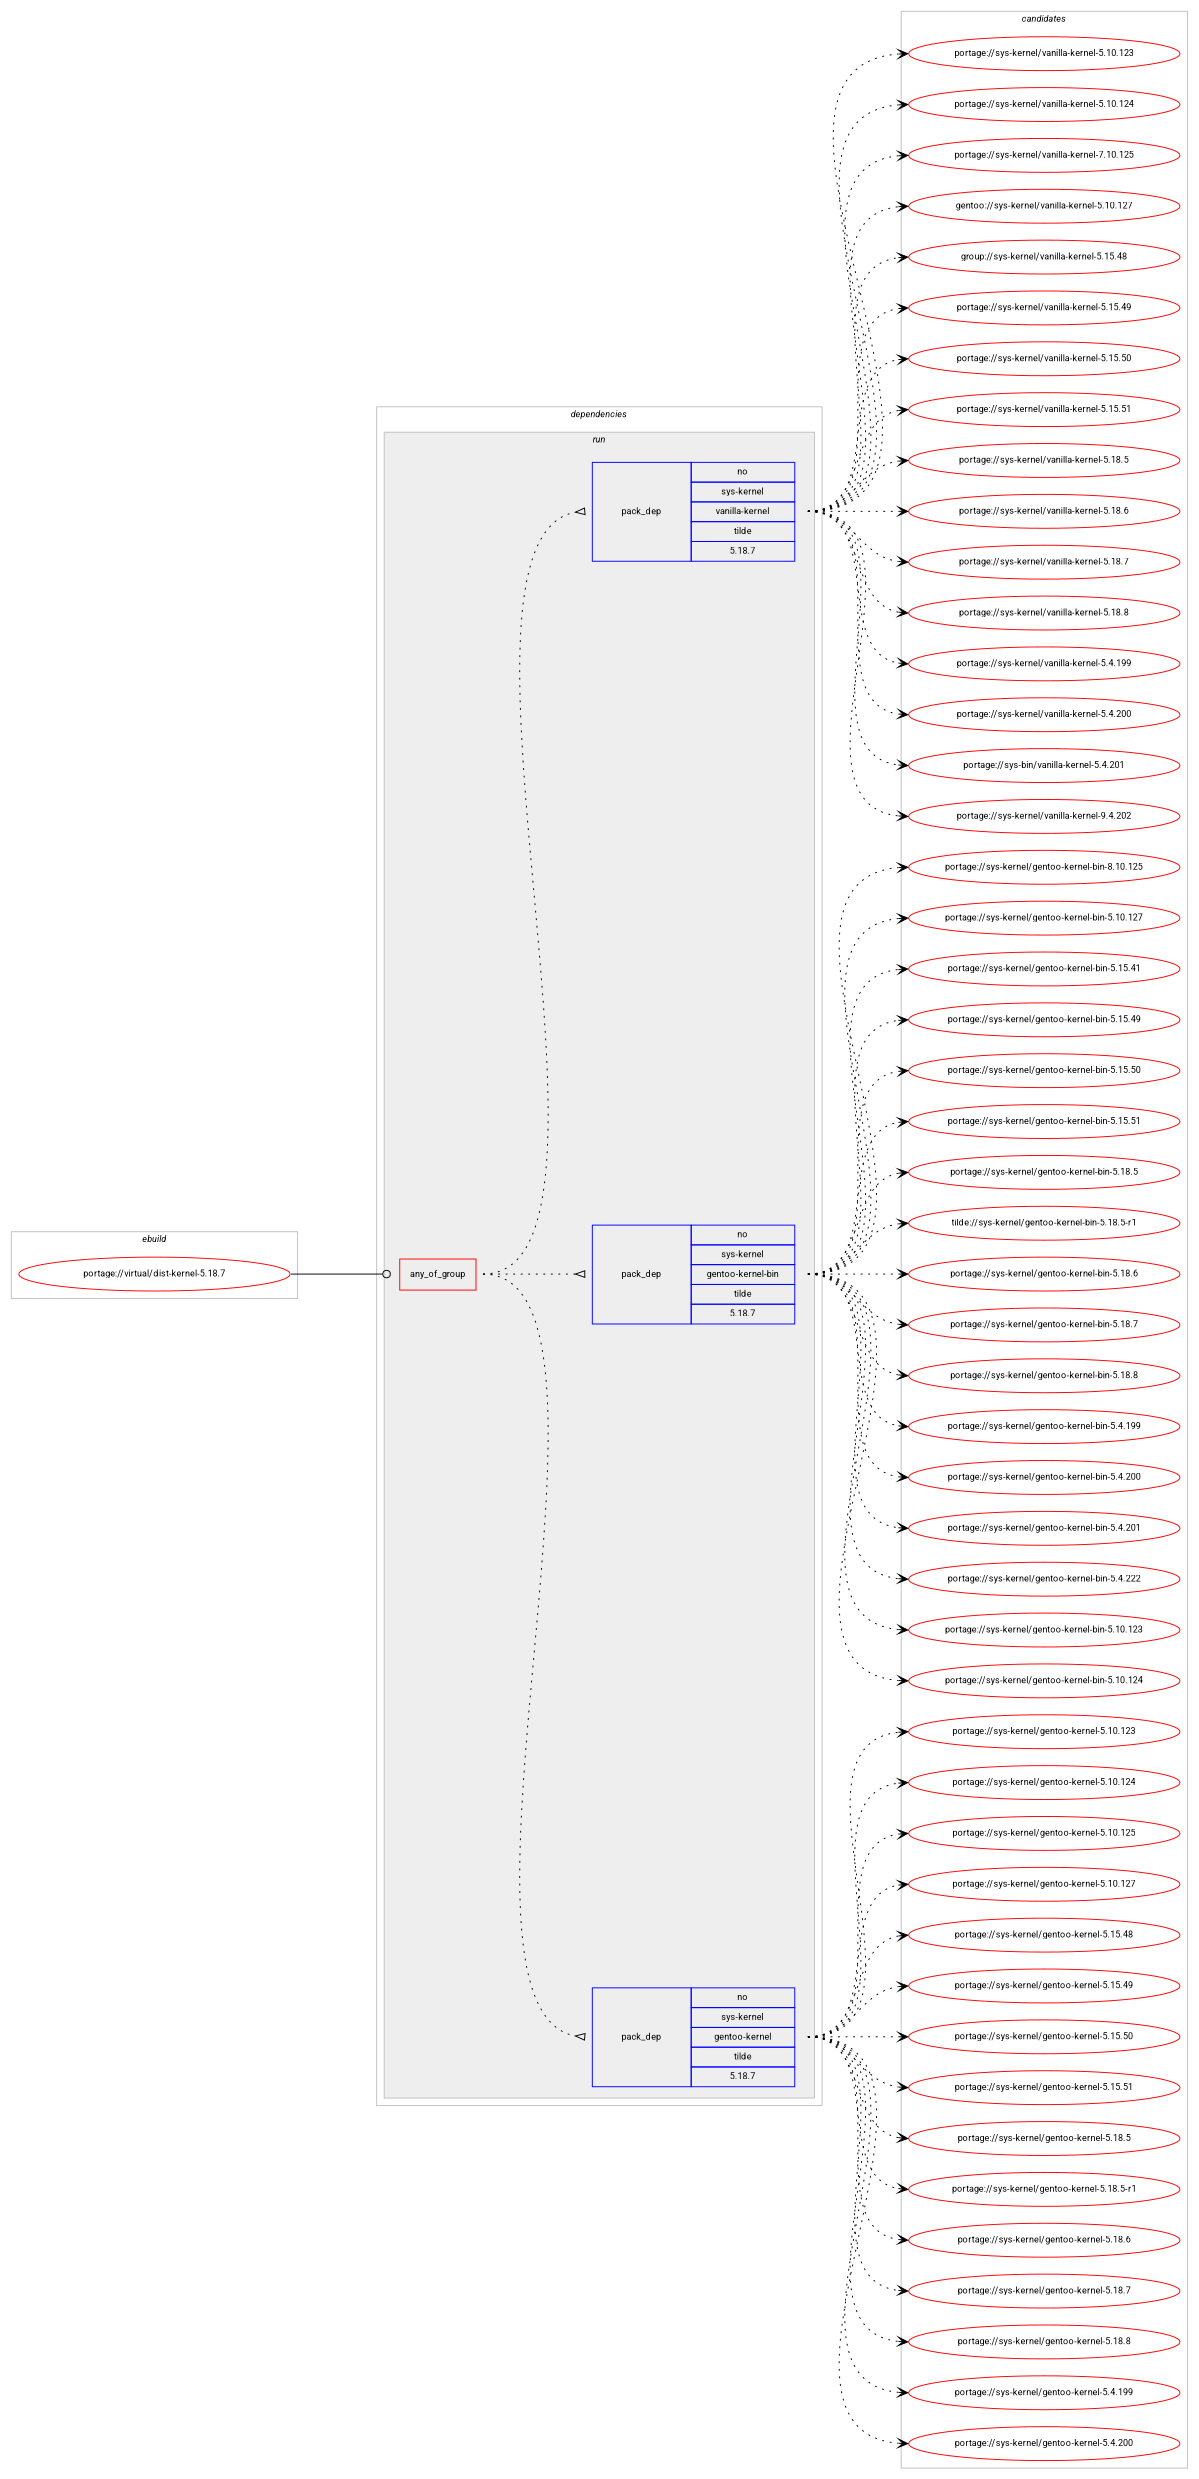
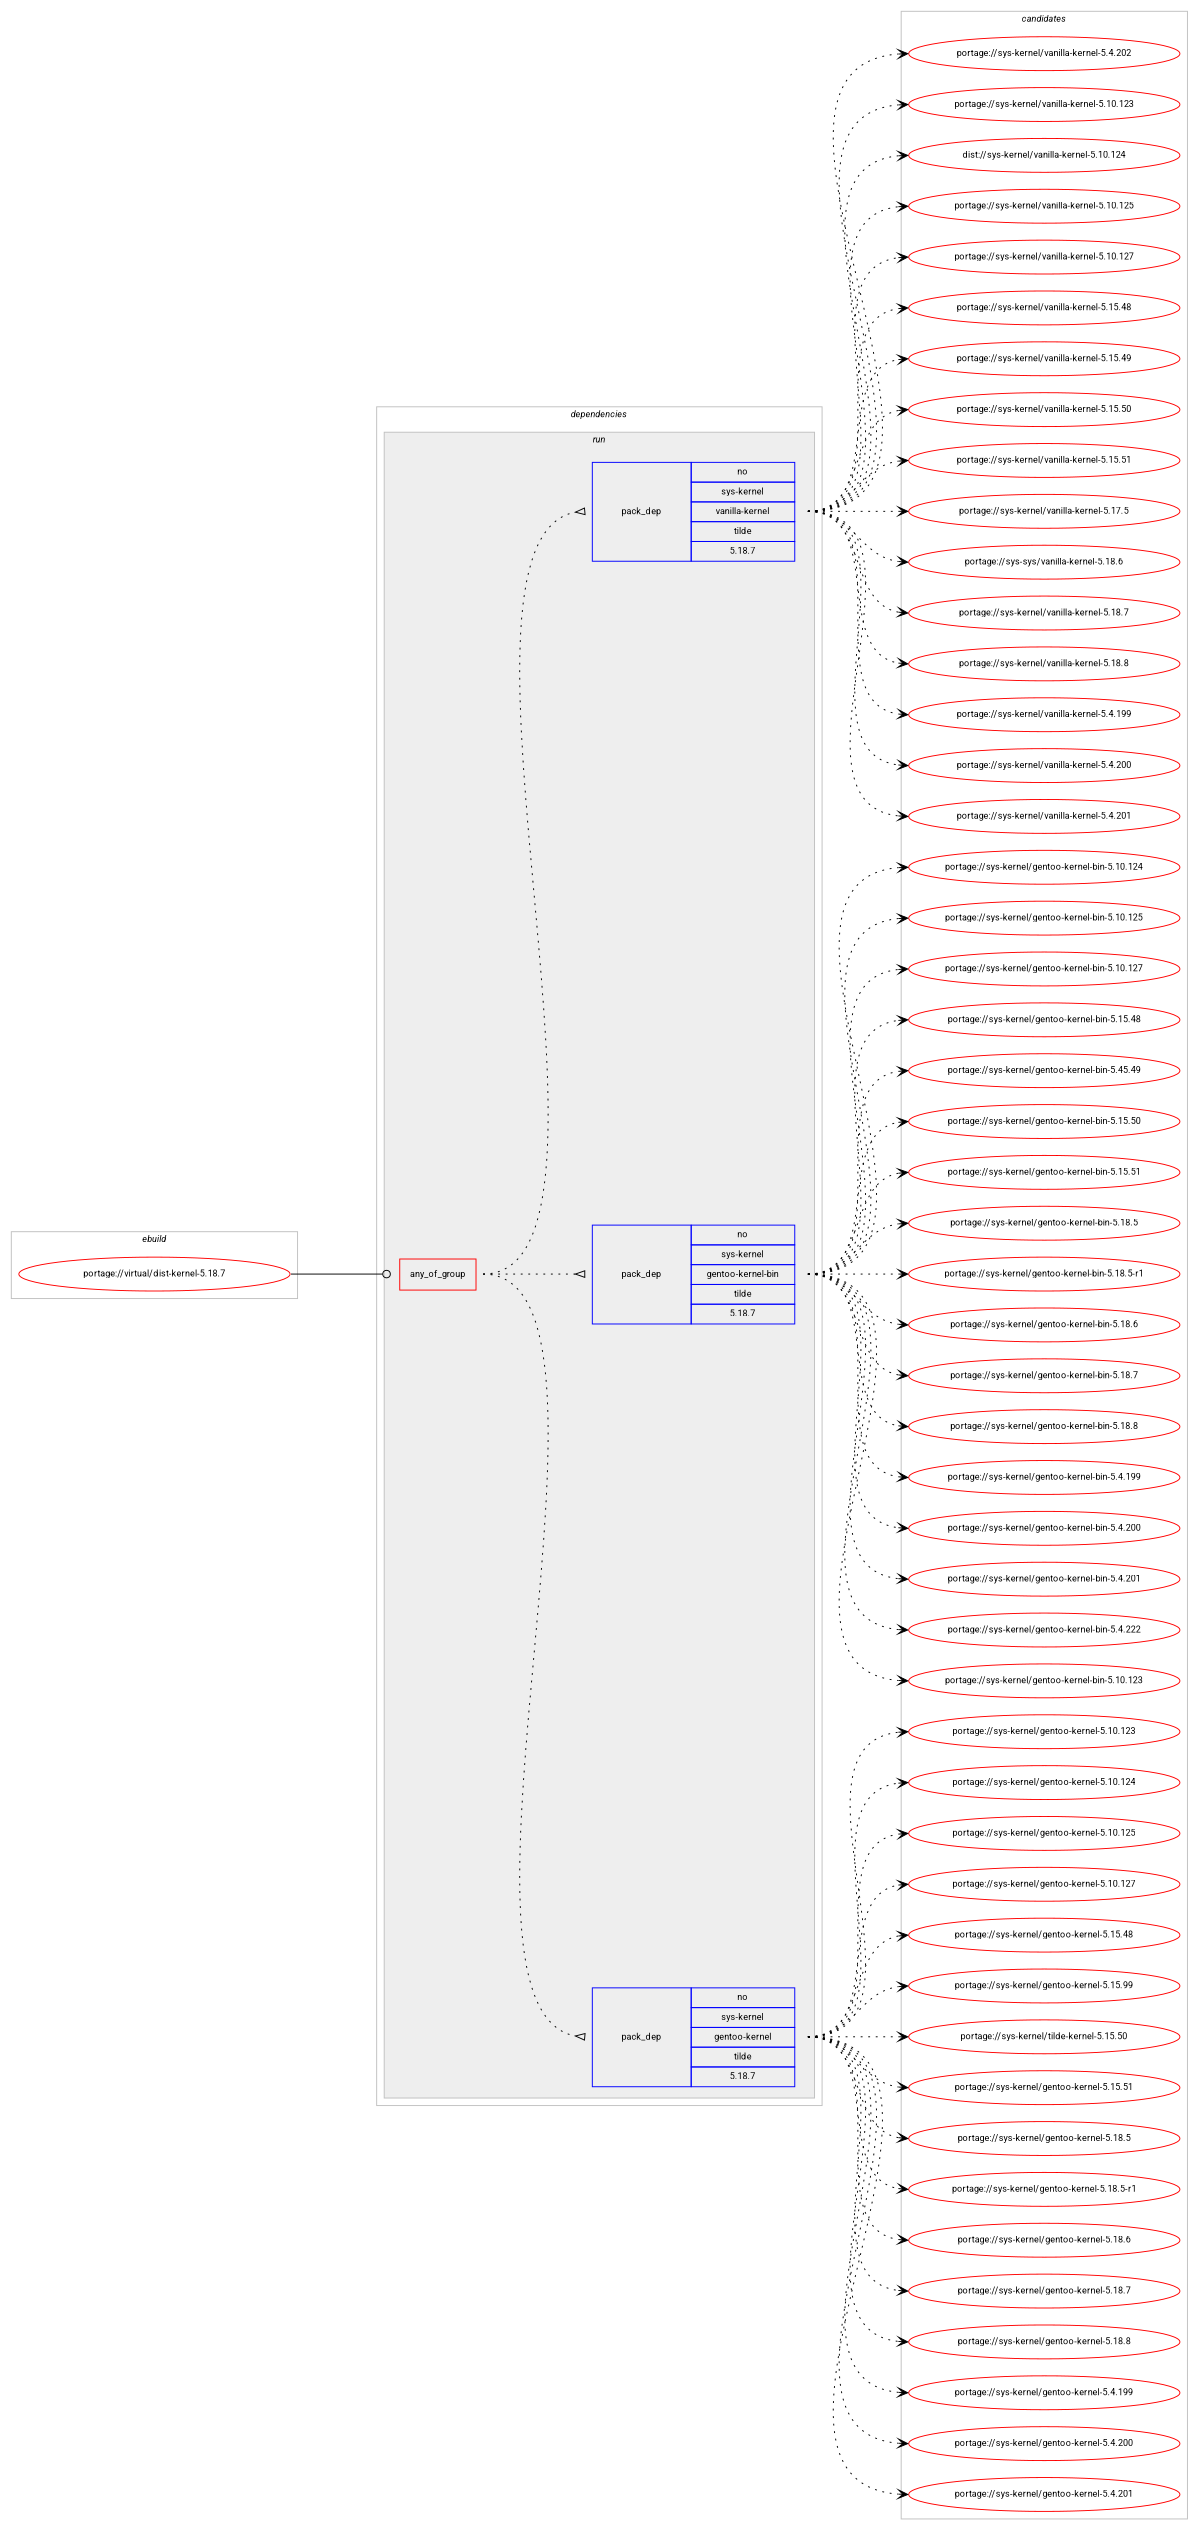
(1044, 105) -> (1044, 155)
(1044, 155) -> (1044, 206)
(1044, 206) -> (1044, 257)
(1044, 257) -> (1044, 308)
(1044, 460) -> (1044, 511)
(1044, 511) -> (1044, 562)
(1044, 766) -> (1044, 816)
(1044, 816) -> (1044, 54)
(1044, 867) -> (1044, 918)
(1044, 969) -> (1044, 1020)
(1044, 1020) -> (1044, 1071)
(1044, 1223) -> (1044, 1274)
(1044, 1986) -> (1044, 1986)
(1044, 2037) -> (1044, 2037)
none -> (1044, 2494)
